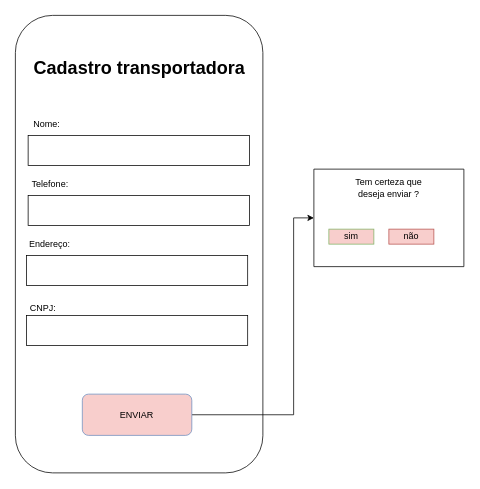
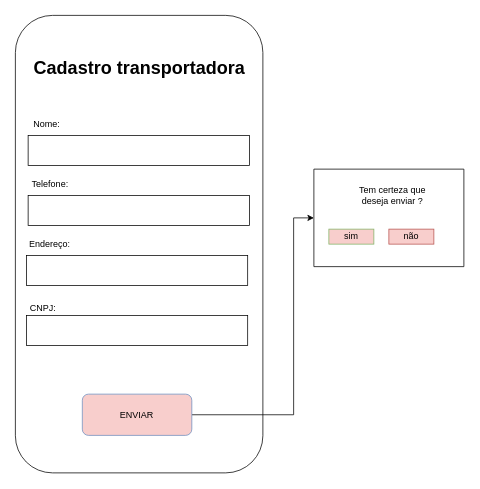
(389, 188) -> (393, 195)
